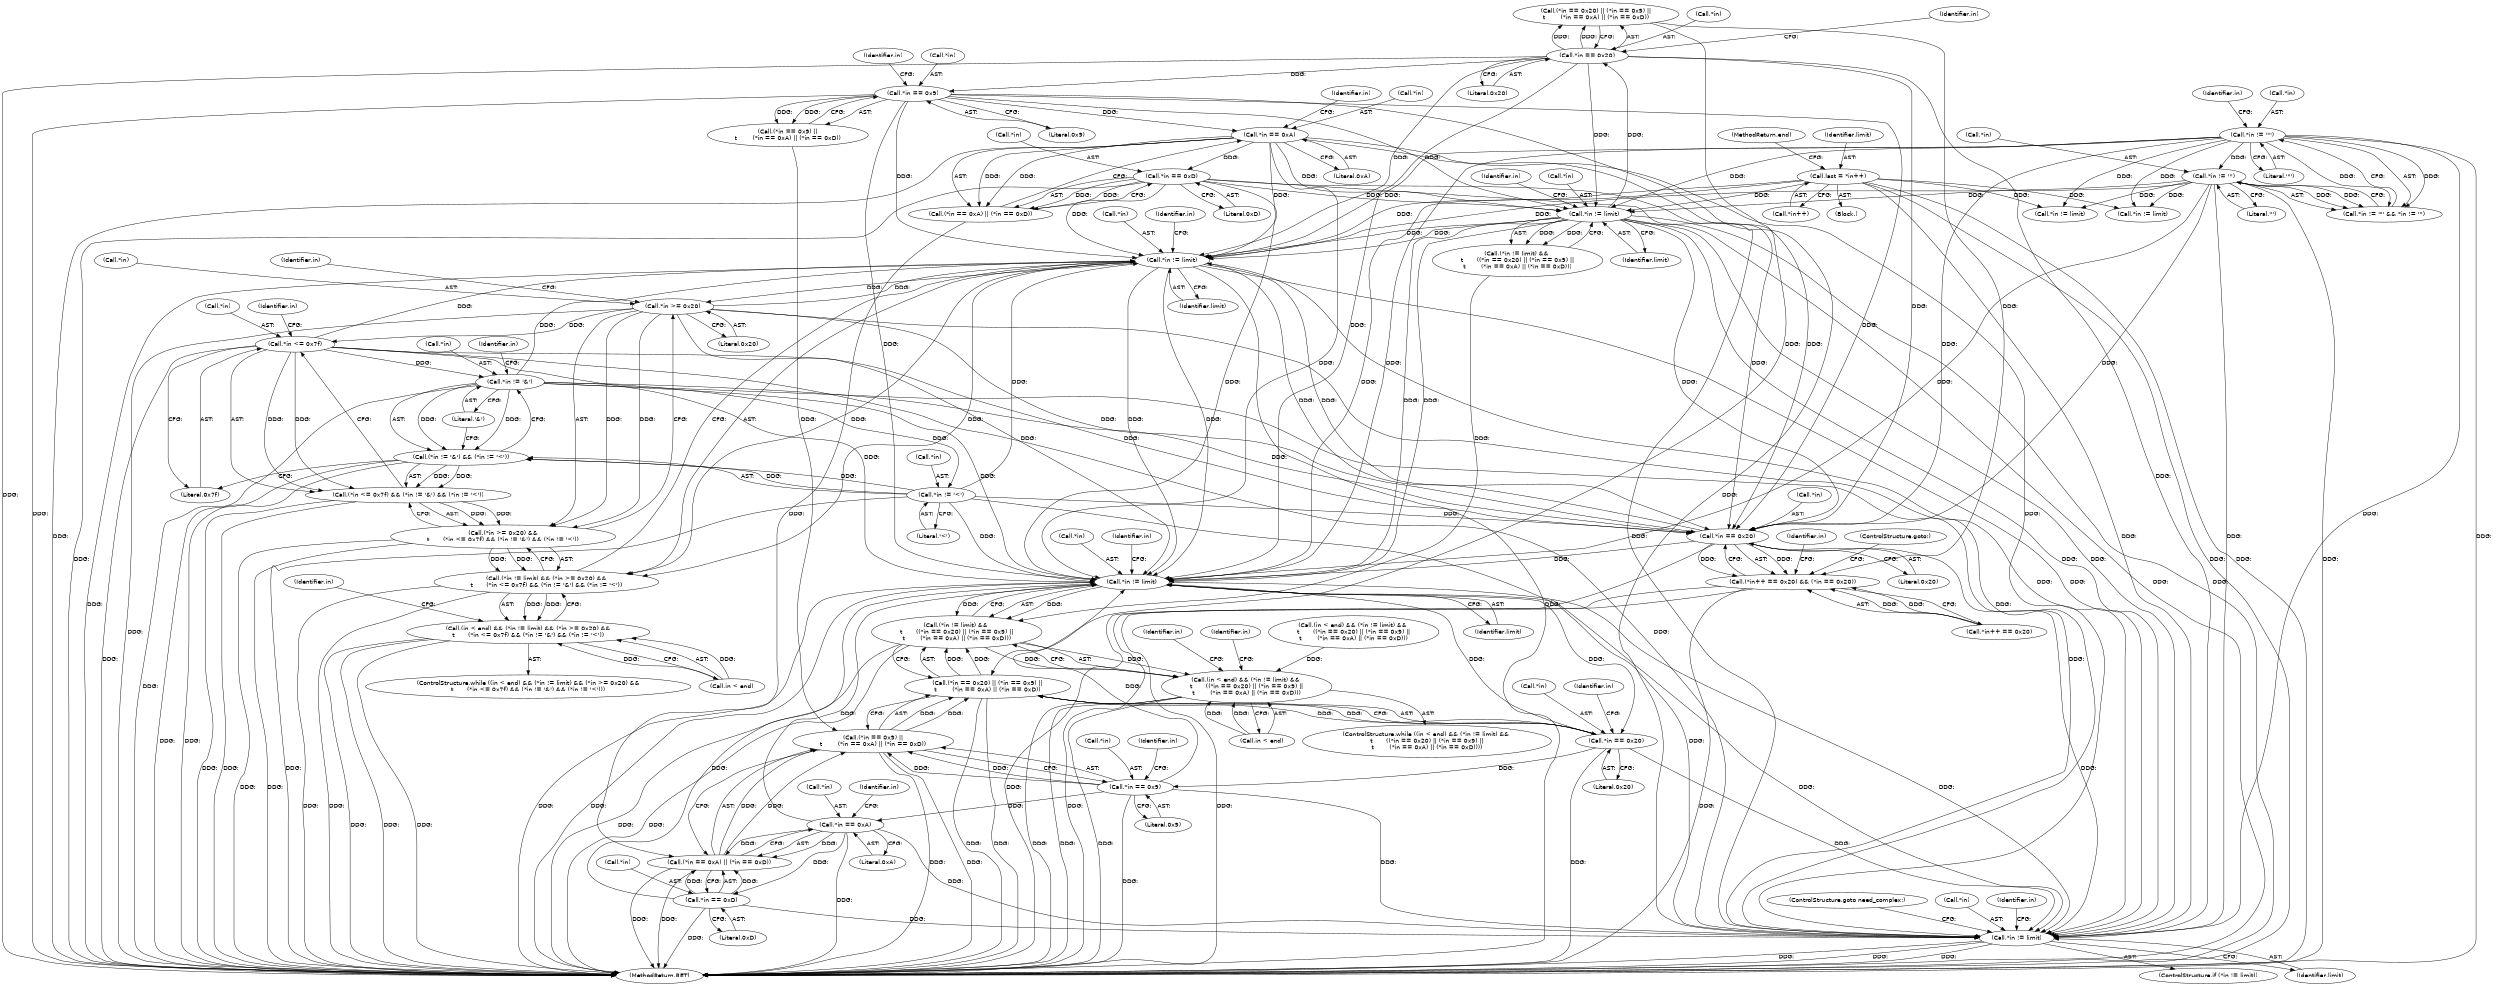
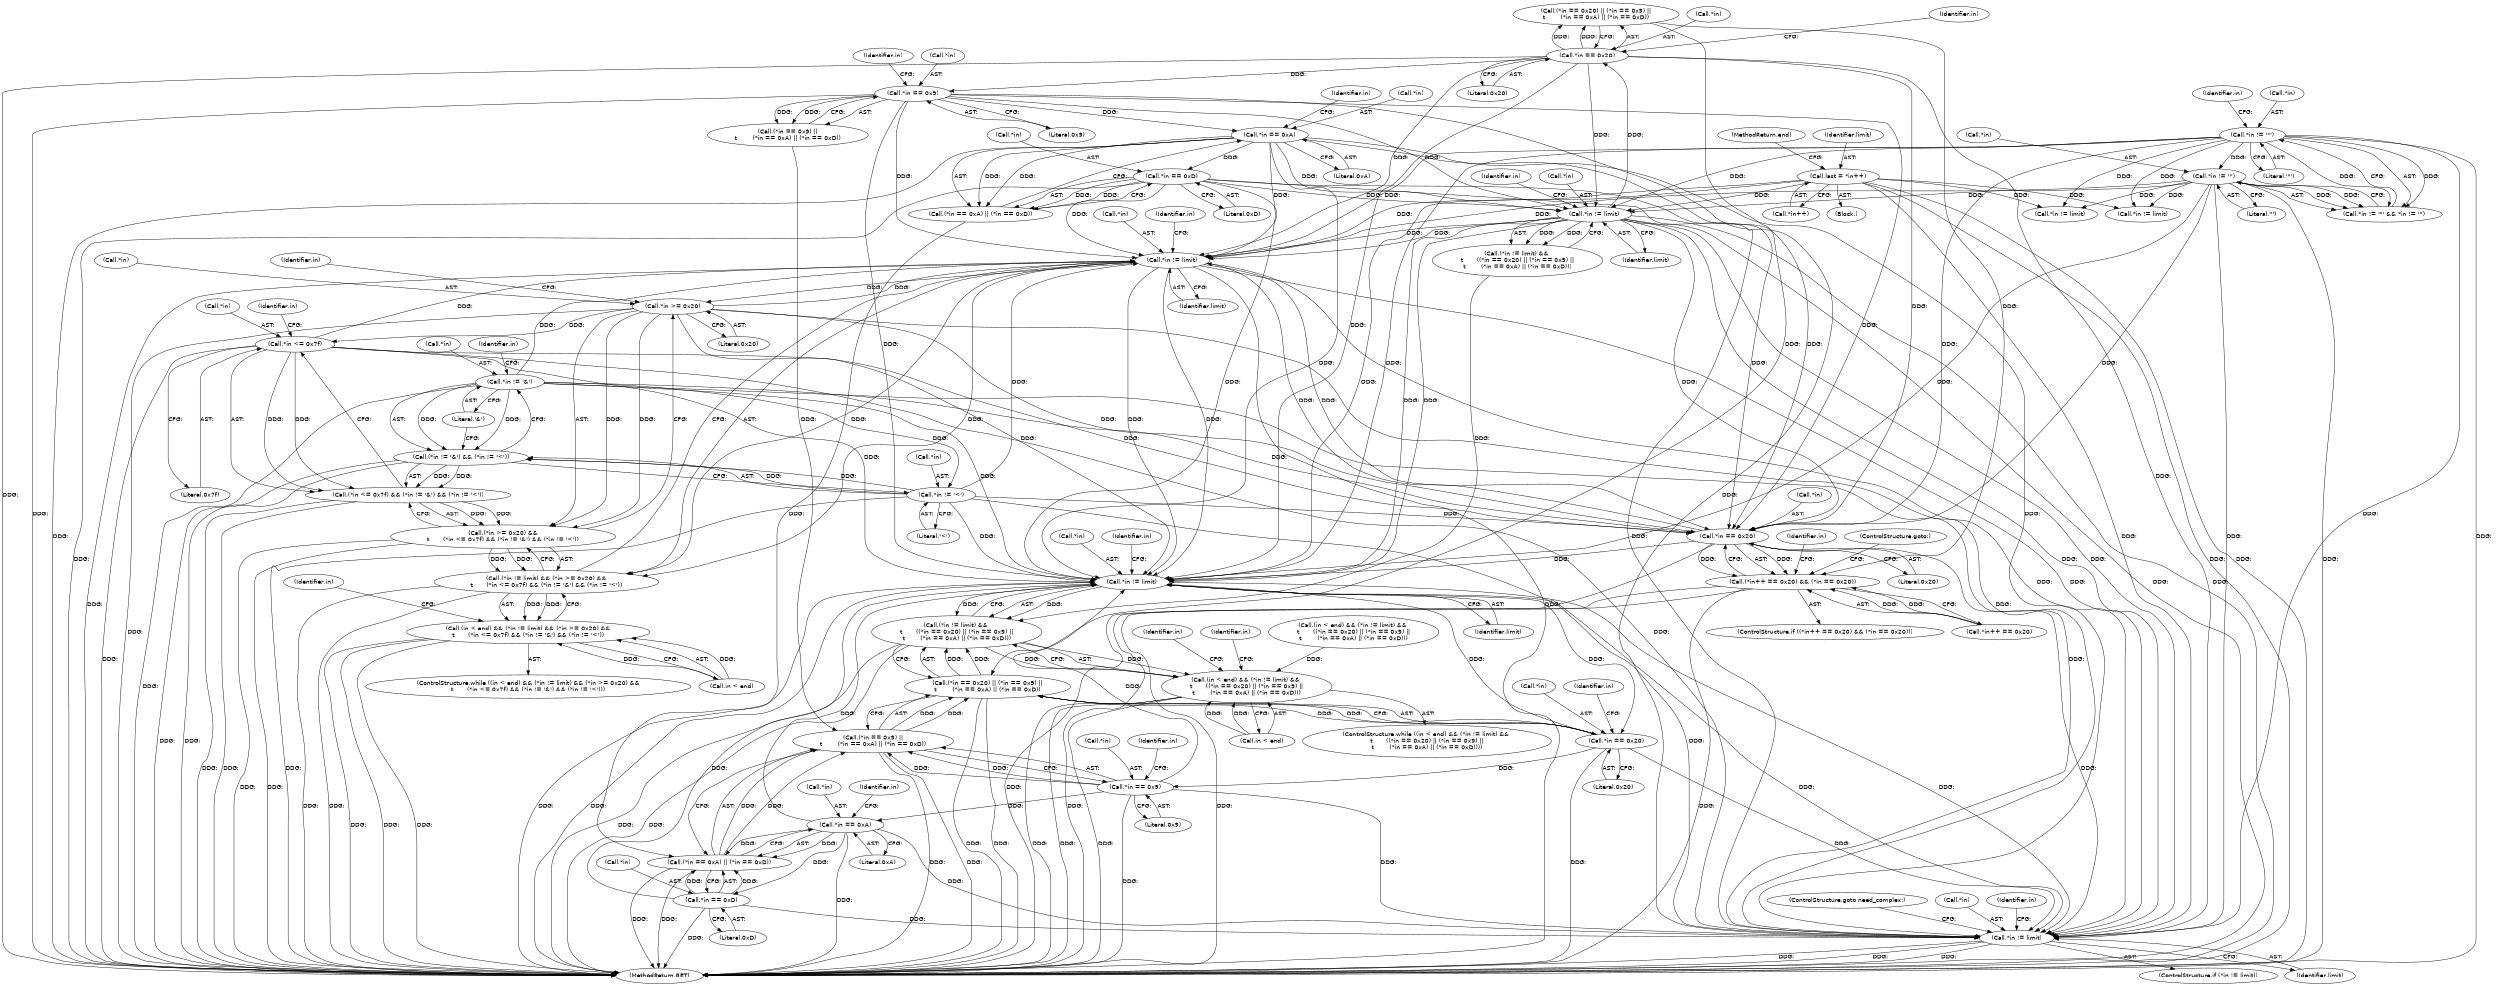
(402, 363) -> none
(313, 468) -> (708, 479)
none -> (1825, 632)
